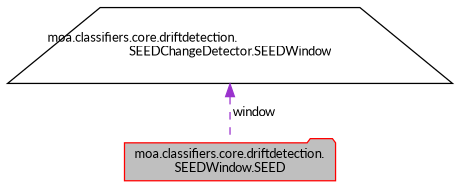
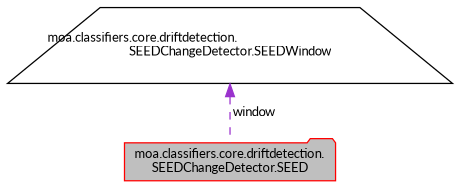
(230, 162) -> (230, 162)
